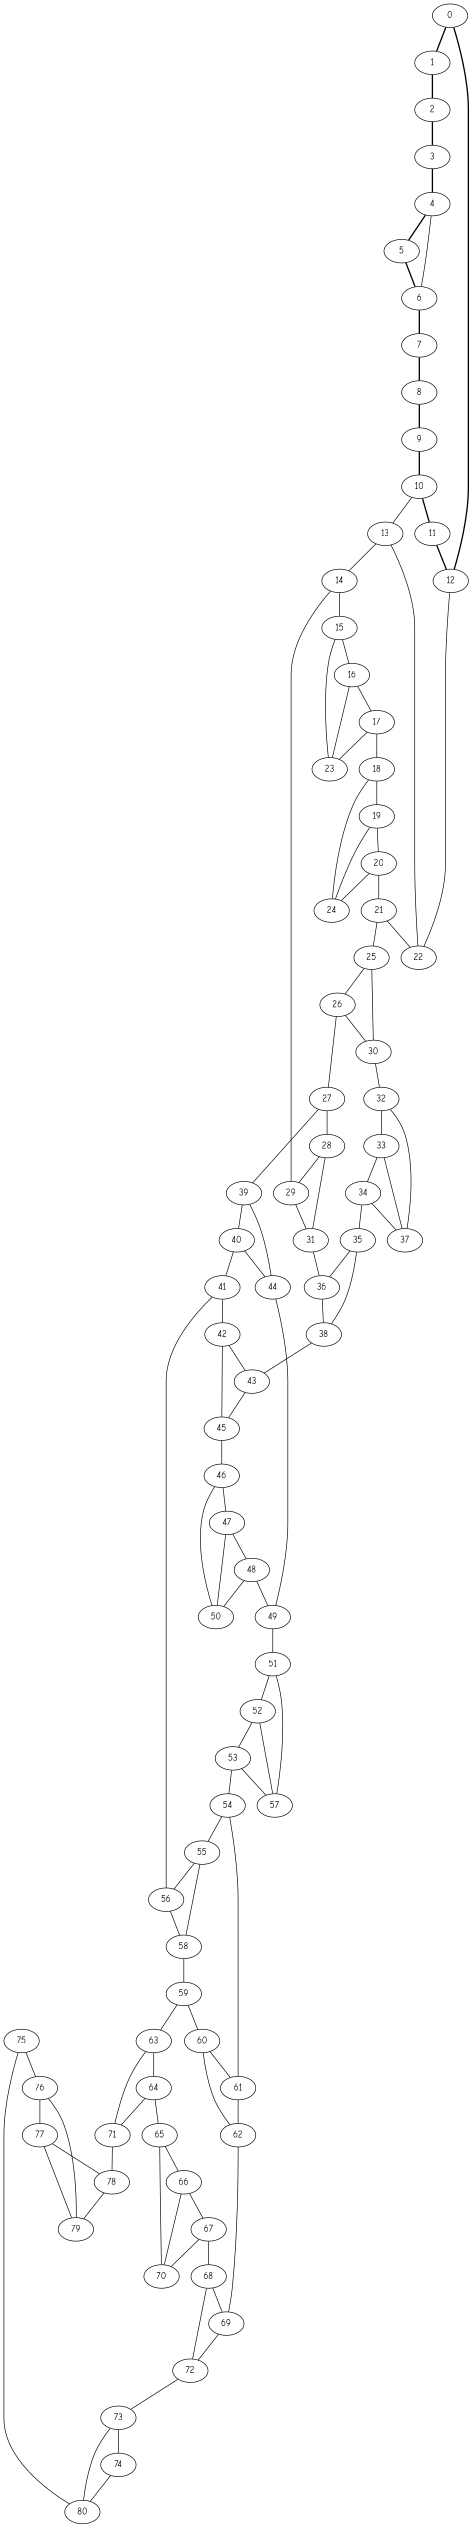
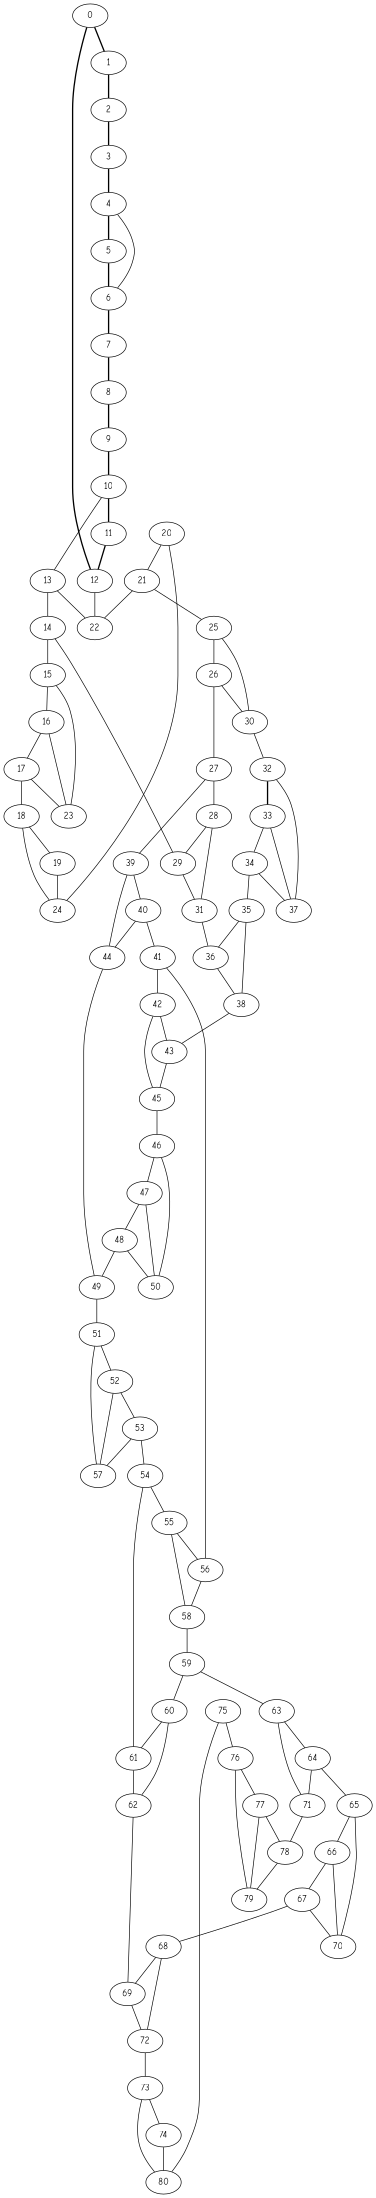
(378, 840) -> none
(381, 1123) -> (268, 793)
